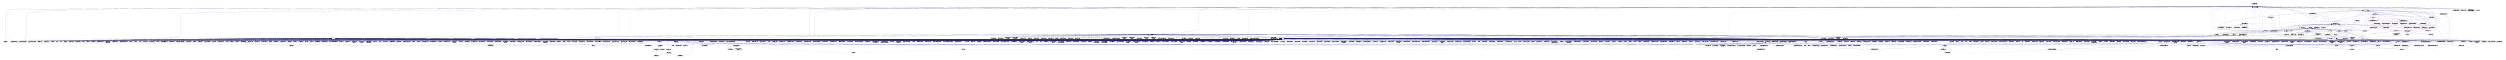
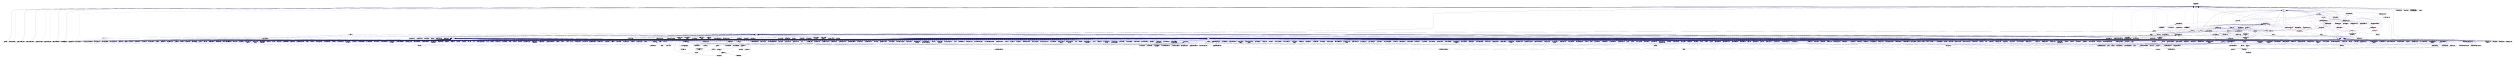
(513, 42) -> (400, 42)
(590, 42) -> (88, 42)
none -> (876, 42)
